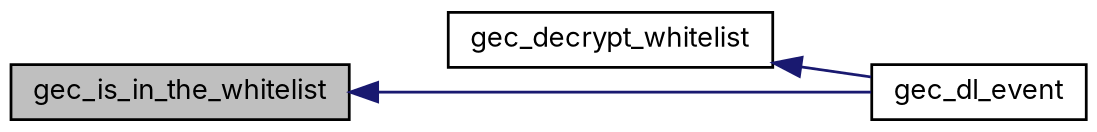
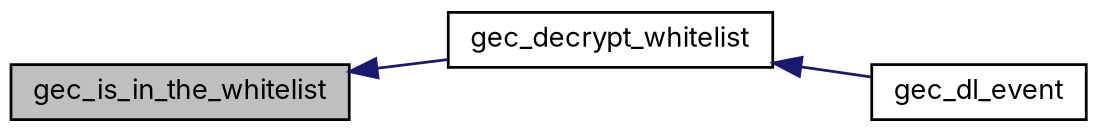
(625, 92) -> (412, 64)
